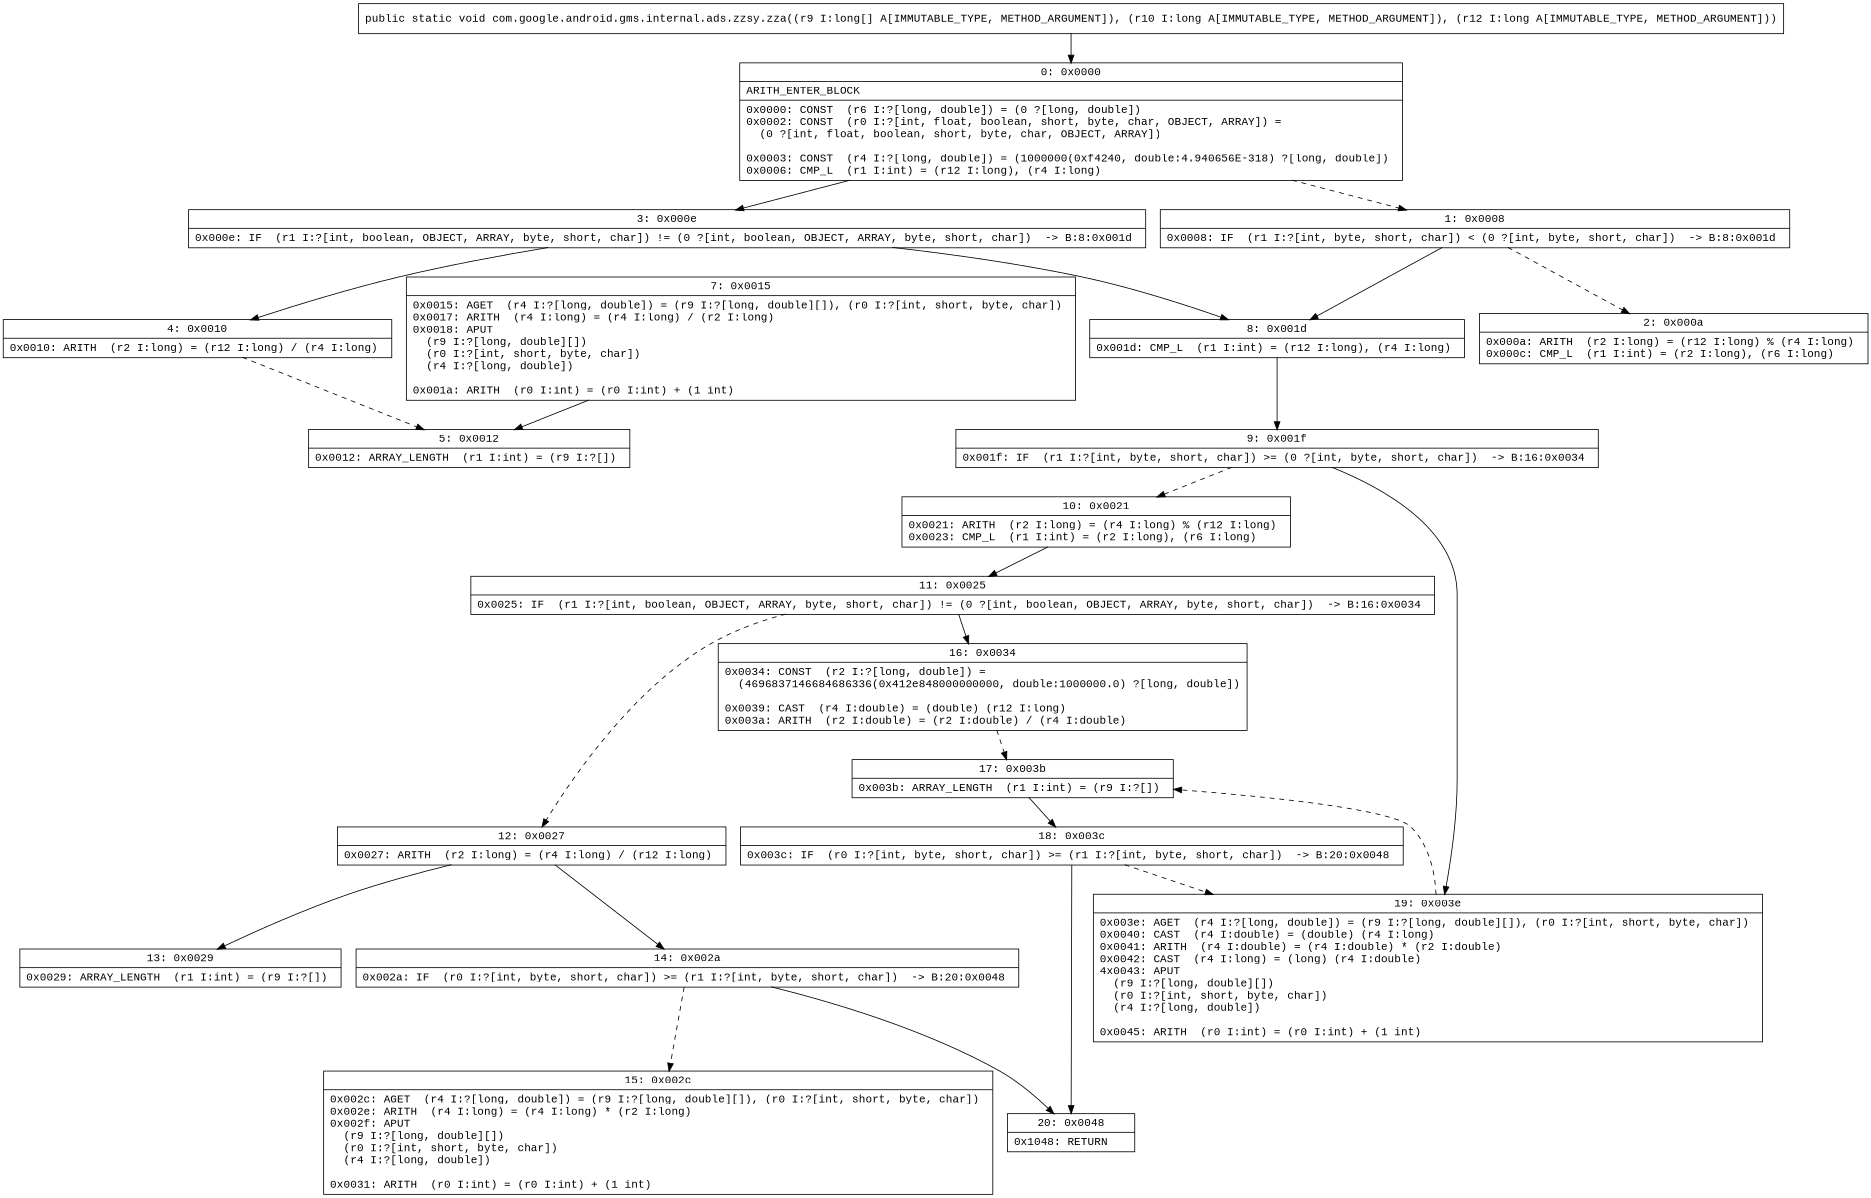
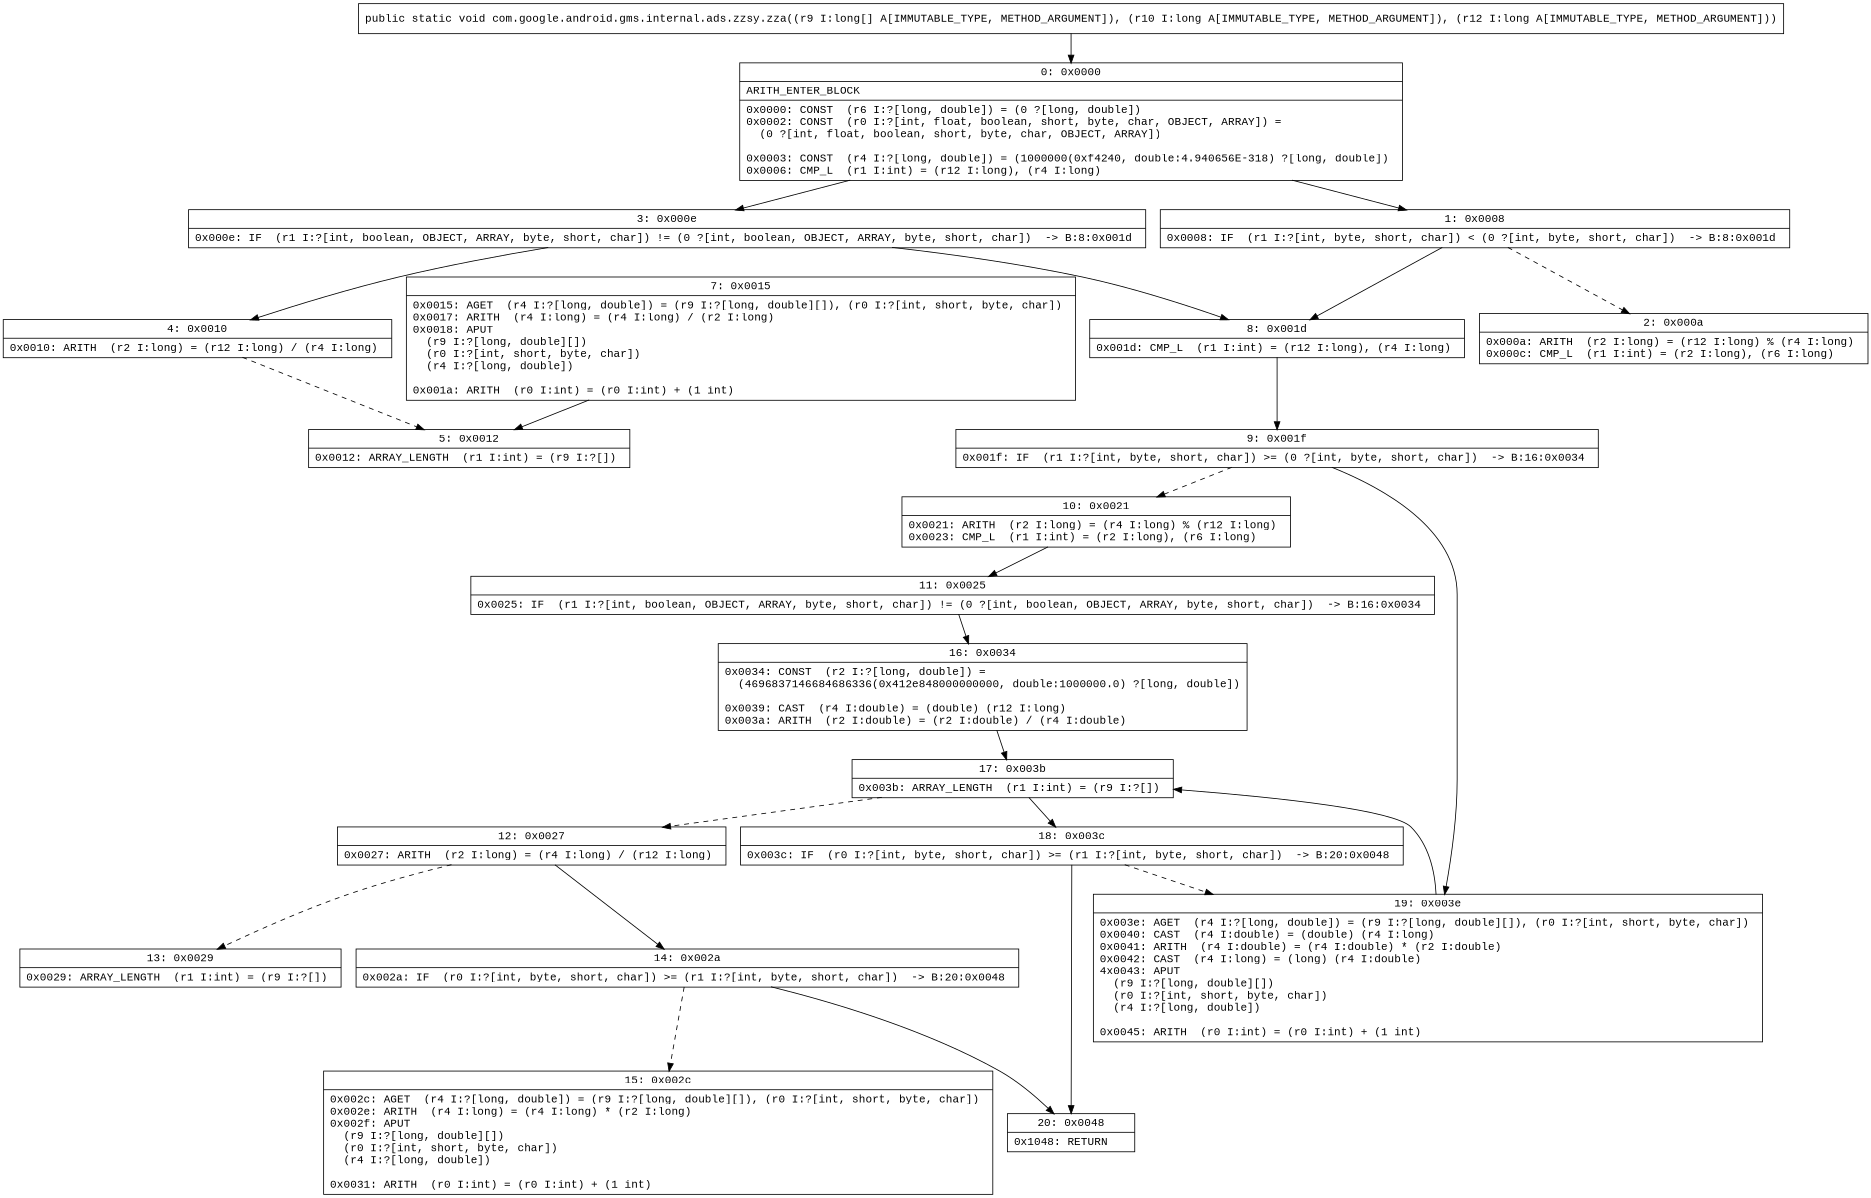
(1345, 194) -> (1345, 194)
(647, 693) -> (776, 812)
(1000, 741) -> (1000, 741)
(1334, 806) -> (1334, 806)
(336, 899) -> (336, 899)
